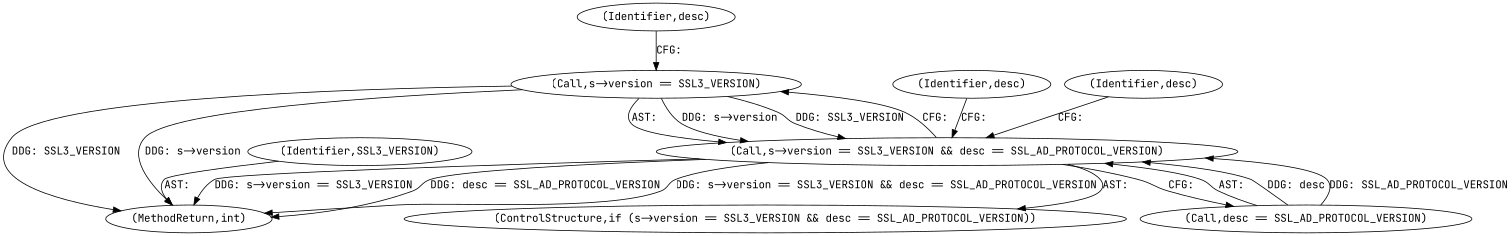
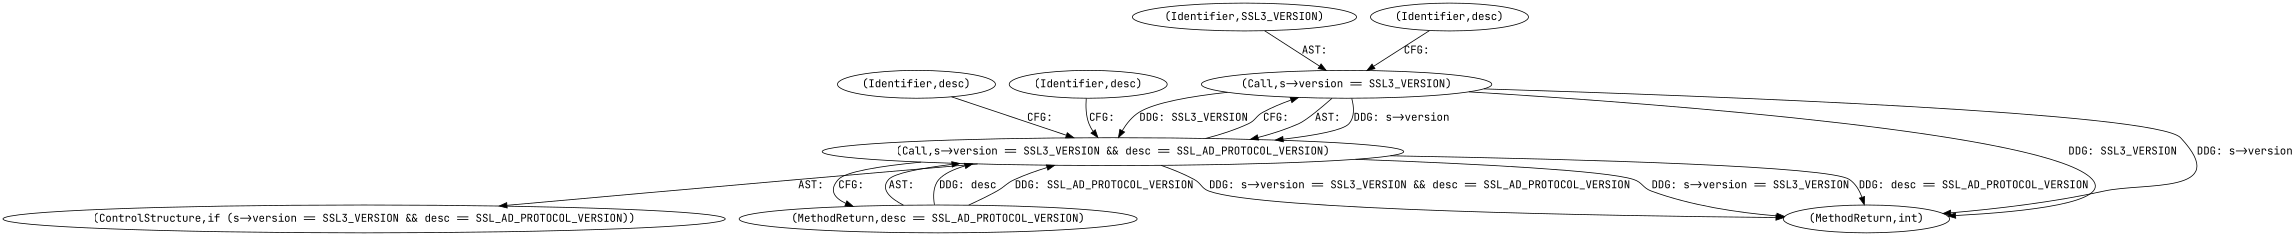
(210, 170) -> (1292, 48)
(1306, 219) -> (938, 219)
